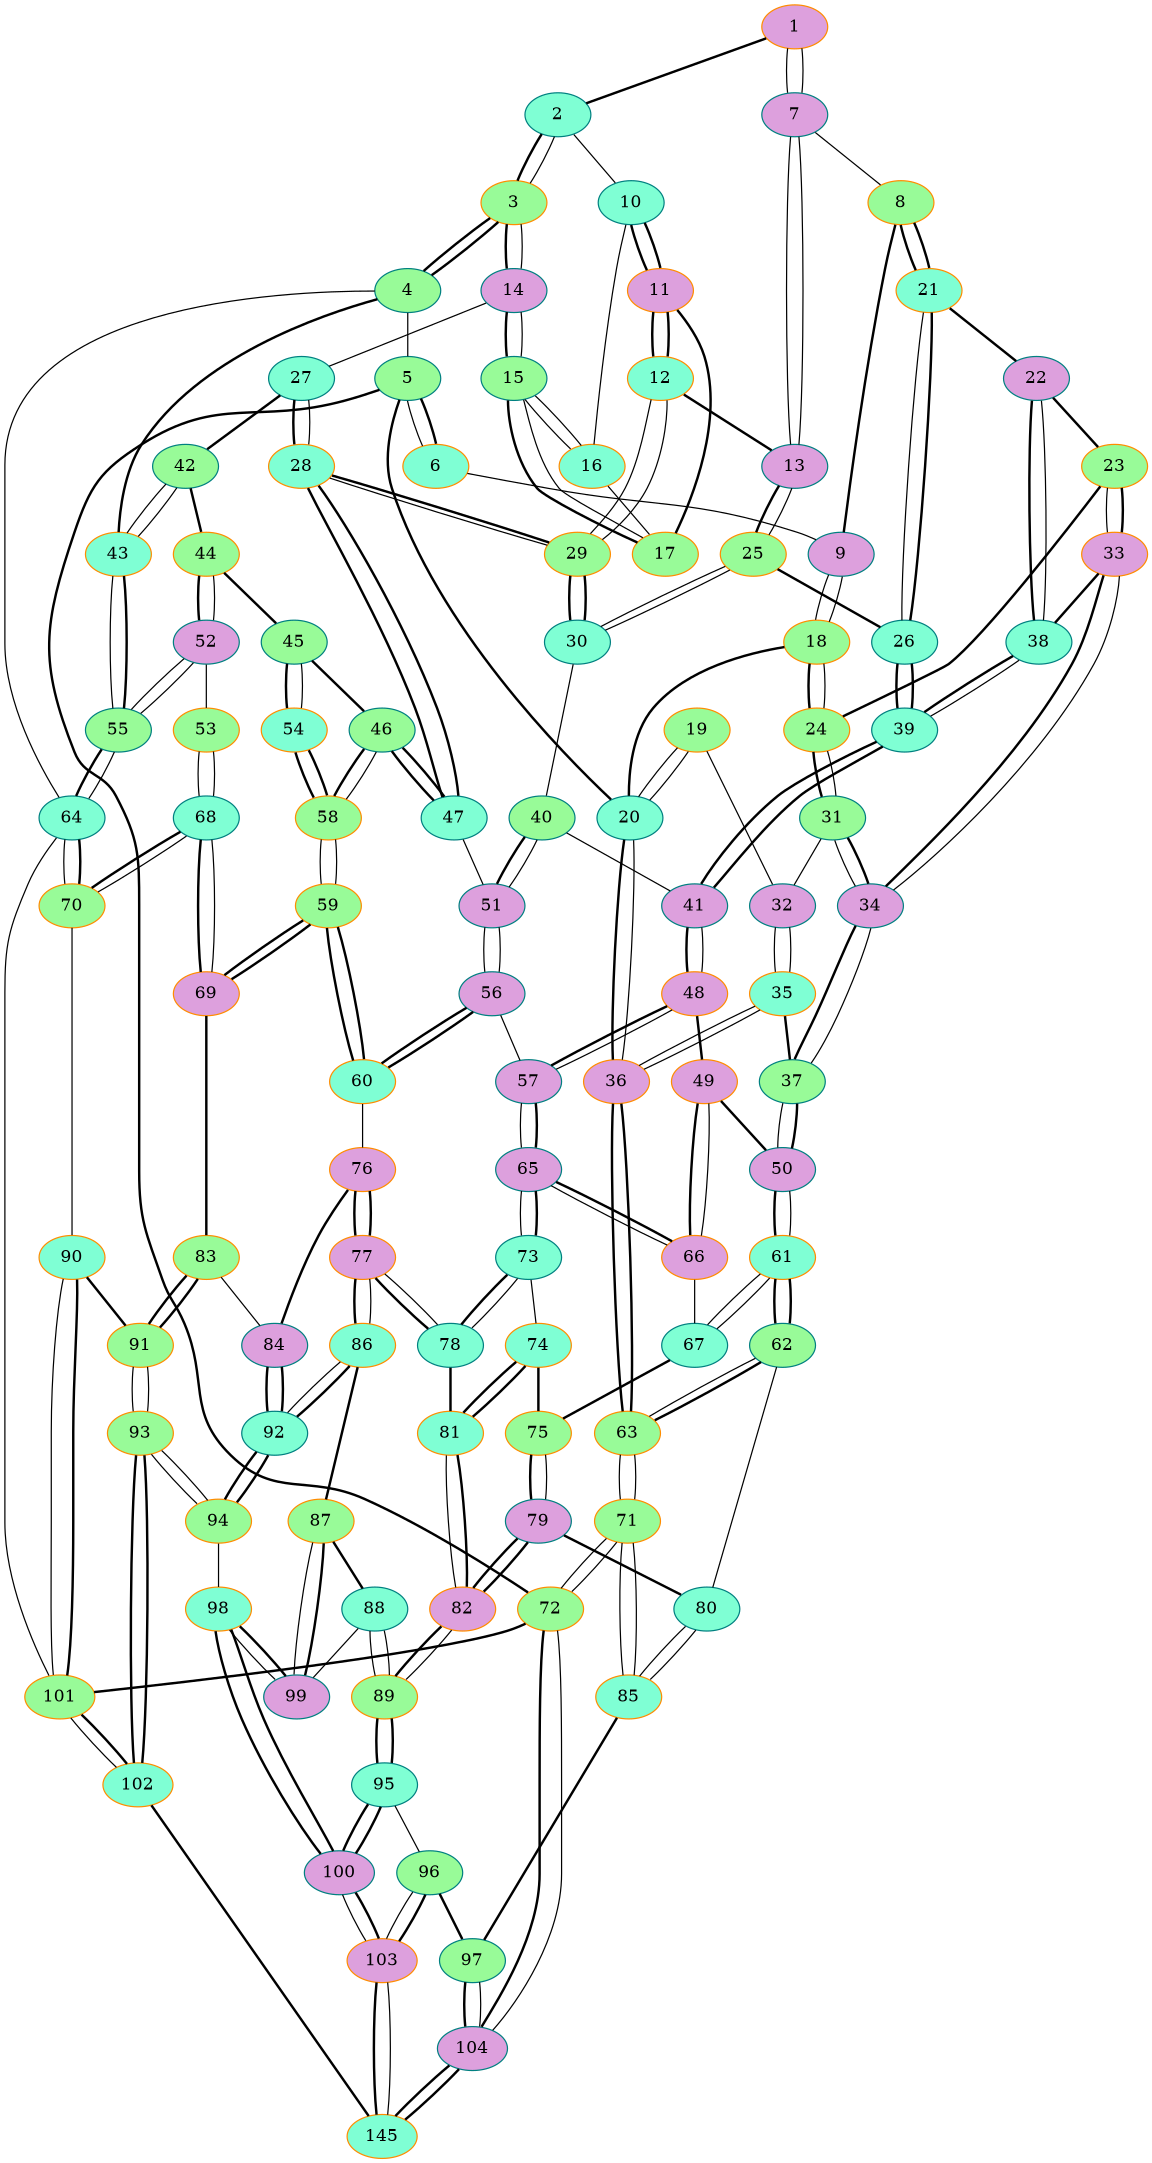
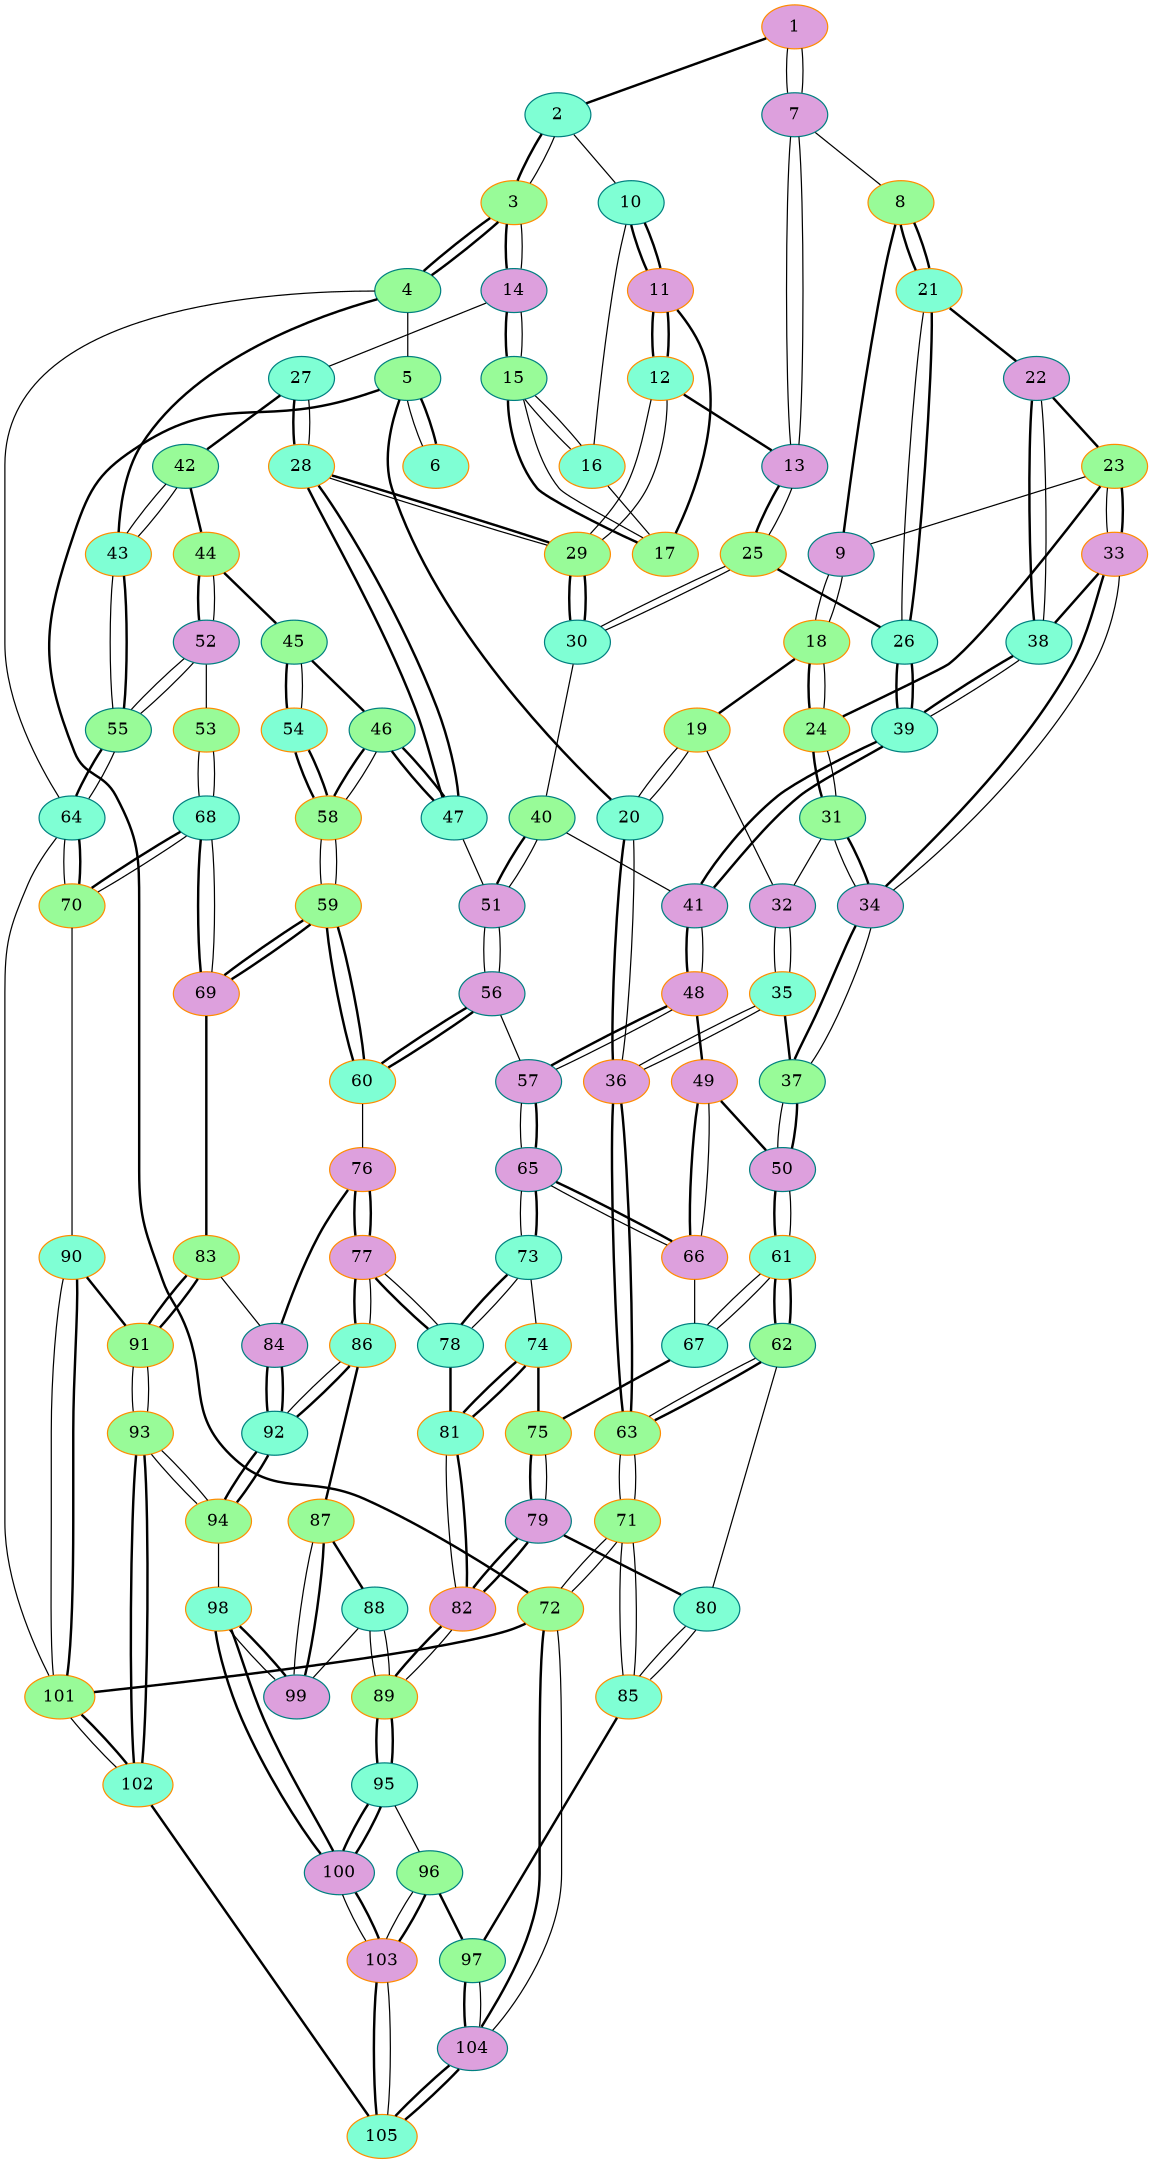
(652, 503) -> (978, 510)
(673, 690) -> (757, 686)
(382, 2136) -> (382, 2136)
